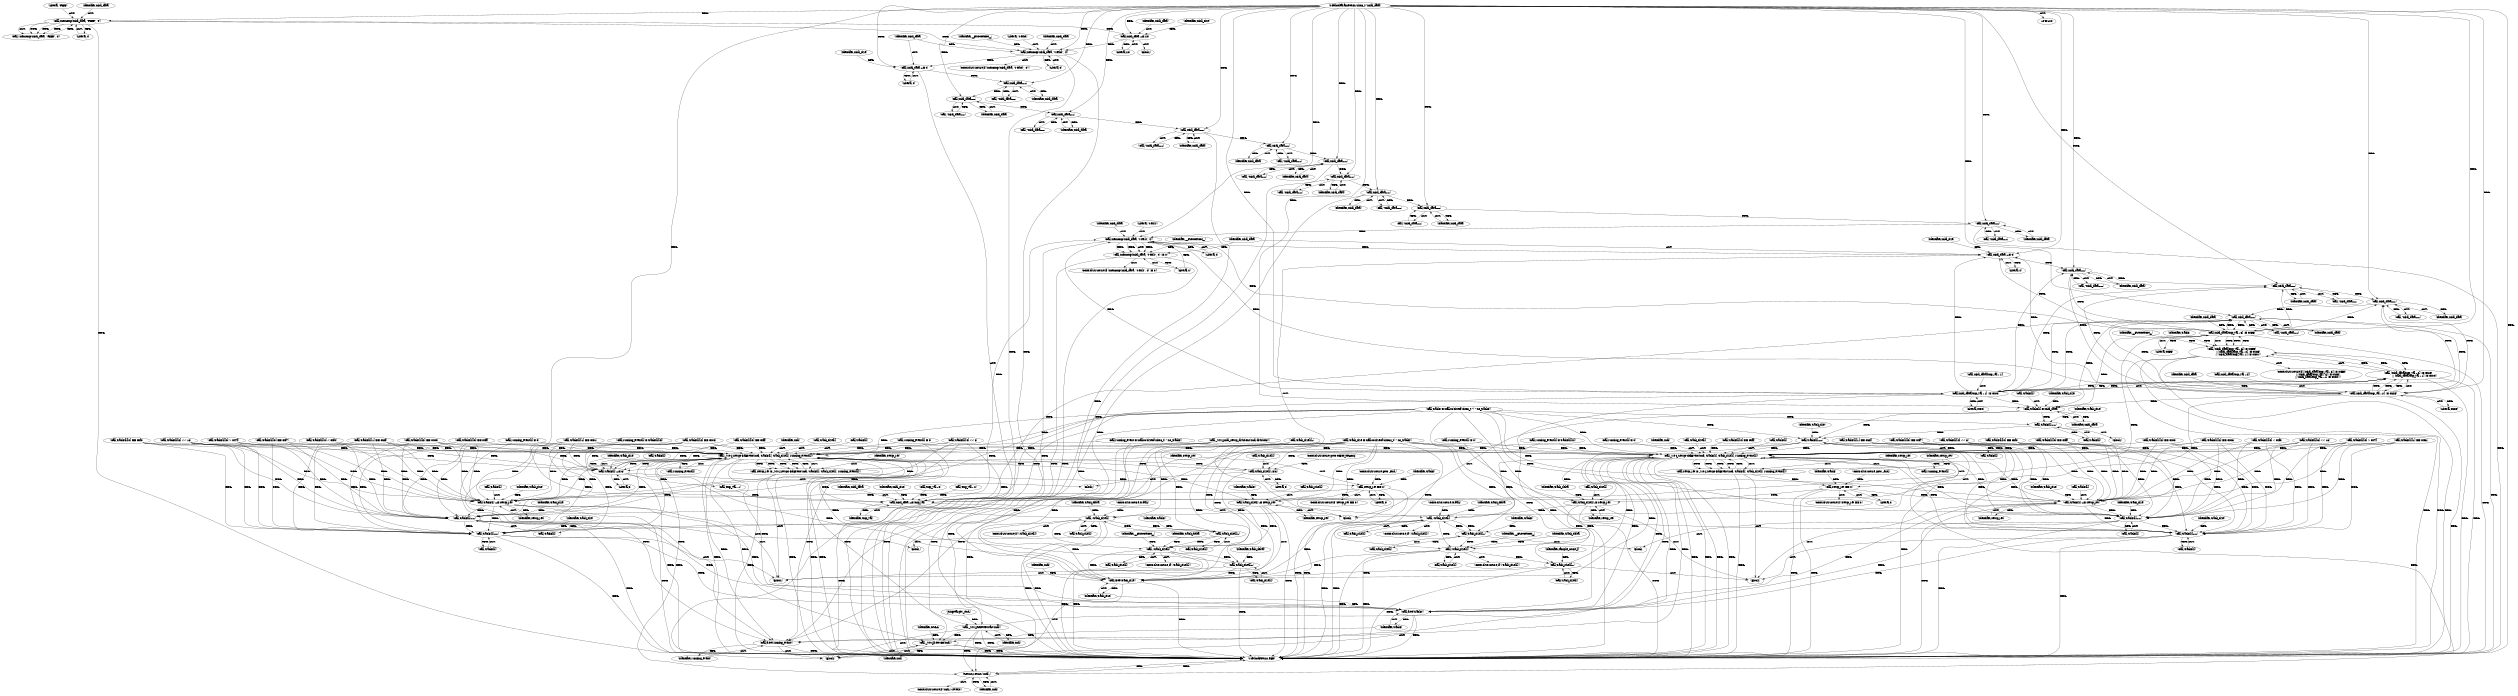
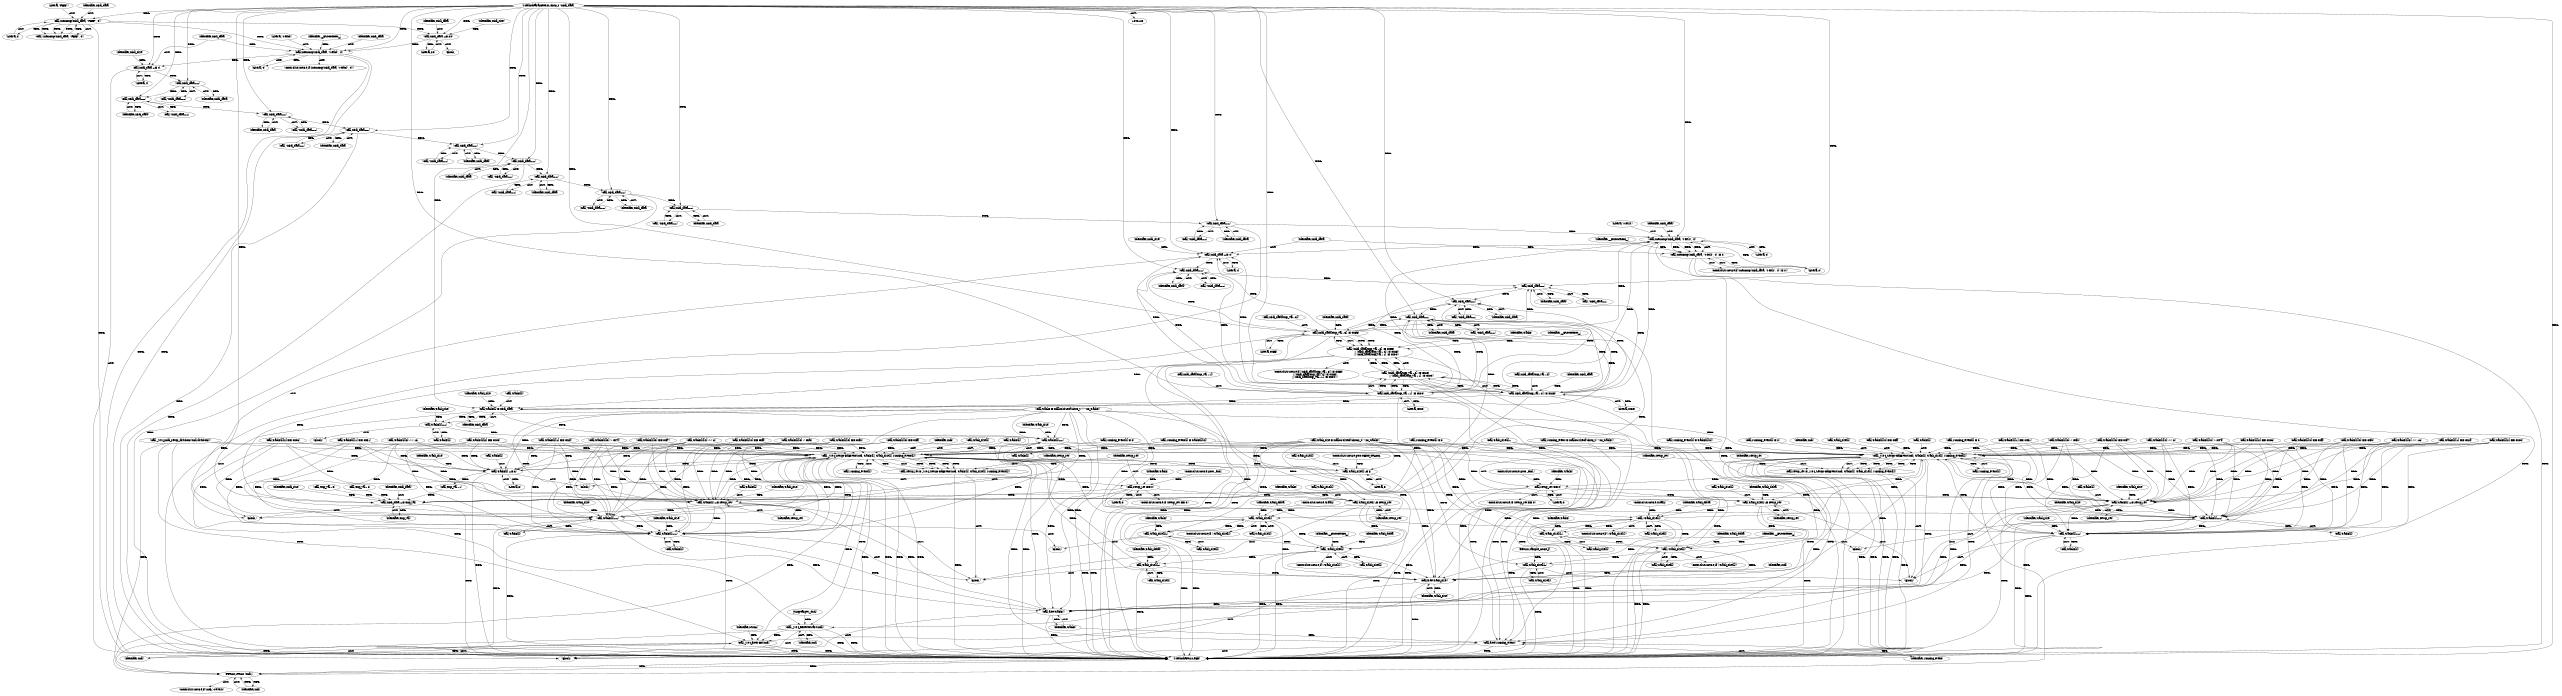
none -> (1281, 317)
(1007, 512) -> (1537, 513)
(1562, 550) -> (1535, 550)
